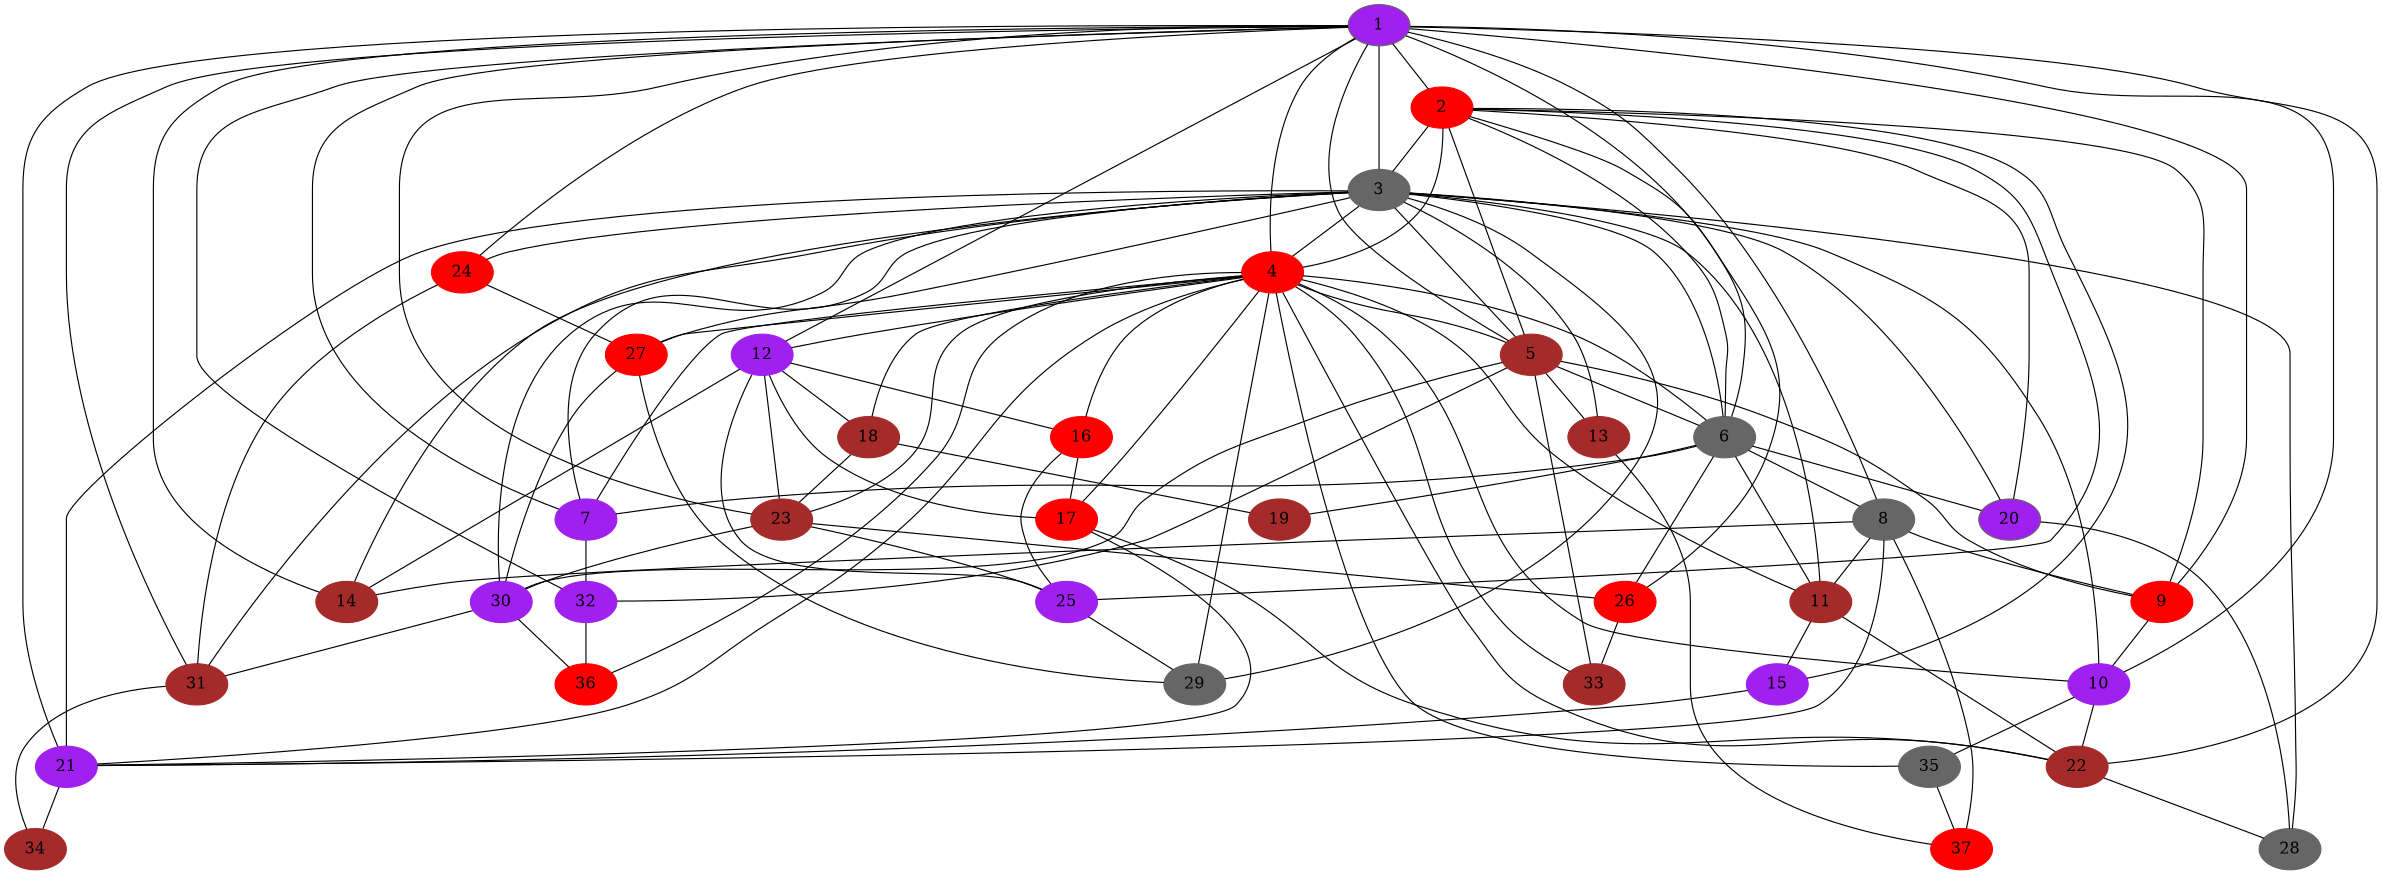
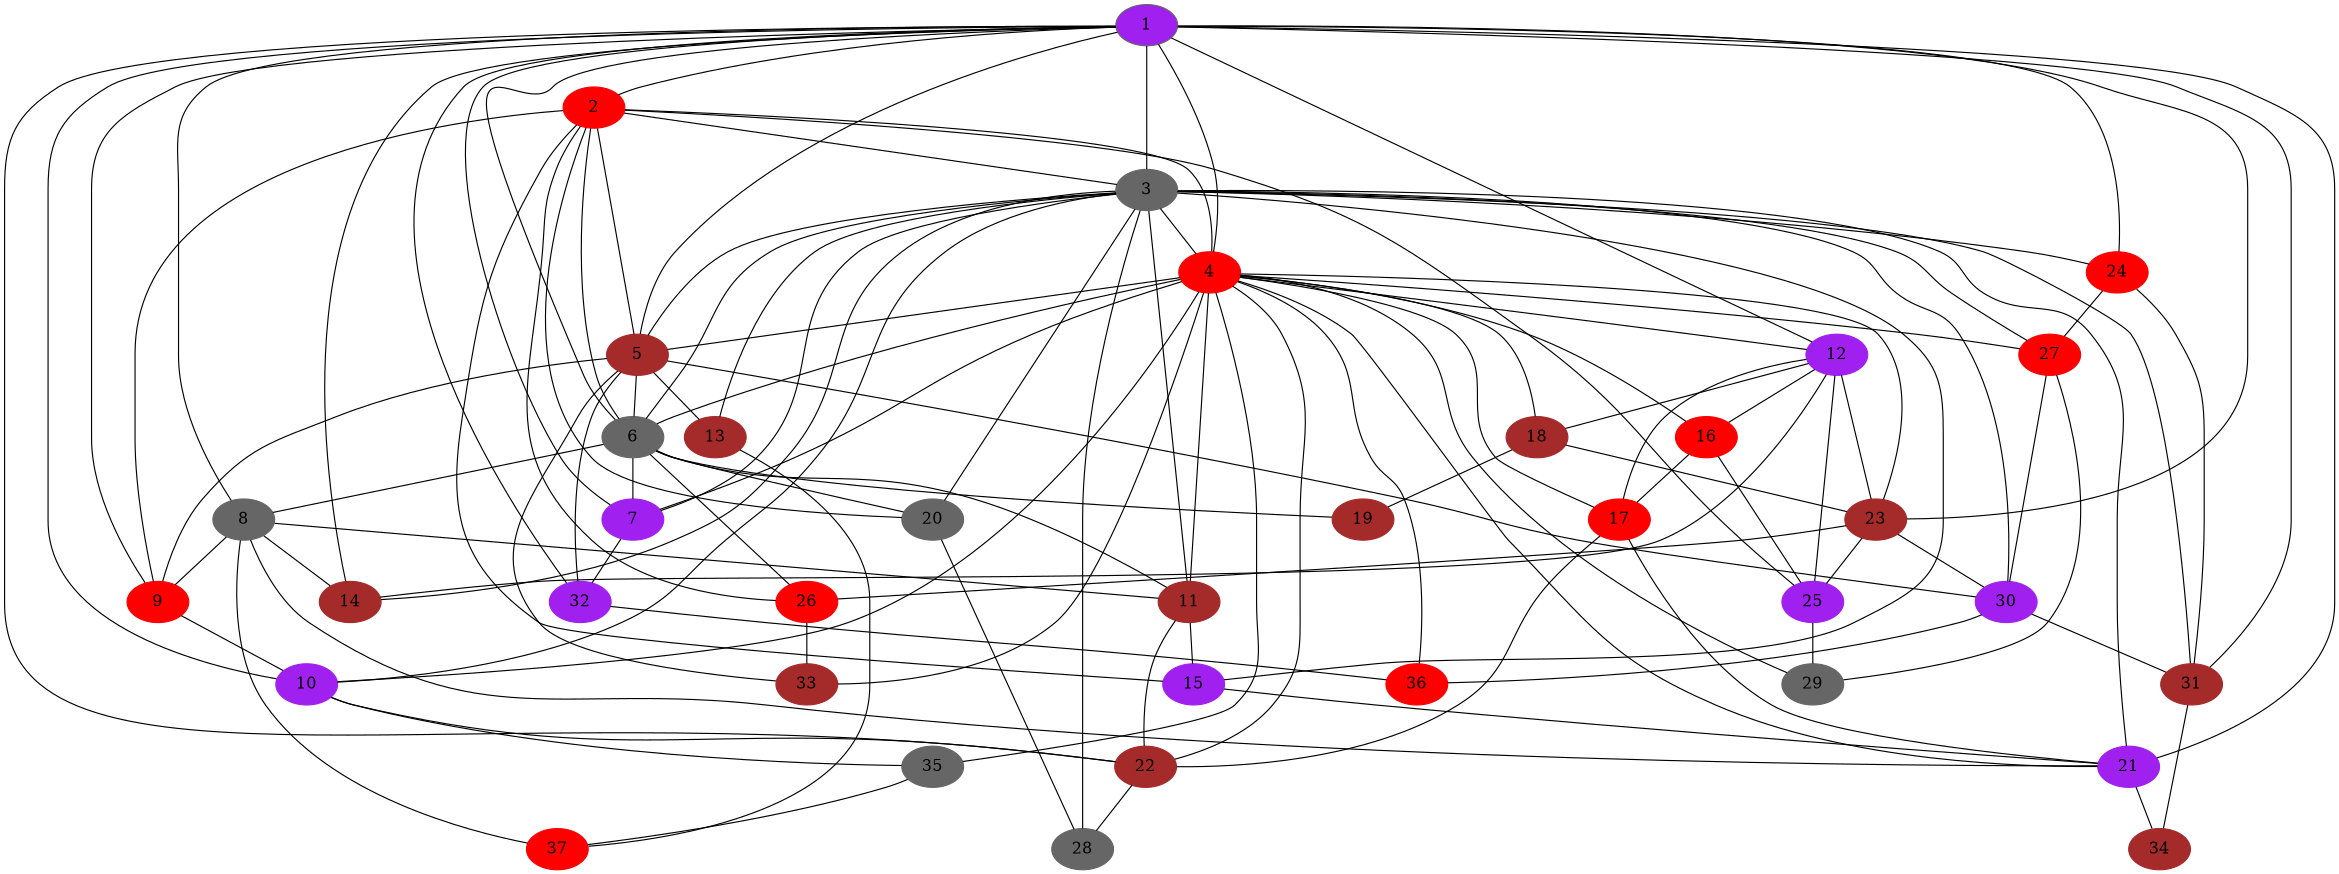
(1600, 509) -> (1943, 439)
(2010, 520) -> (933, 520)
